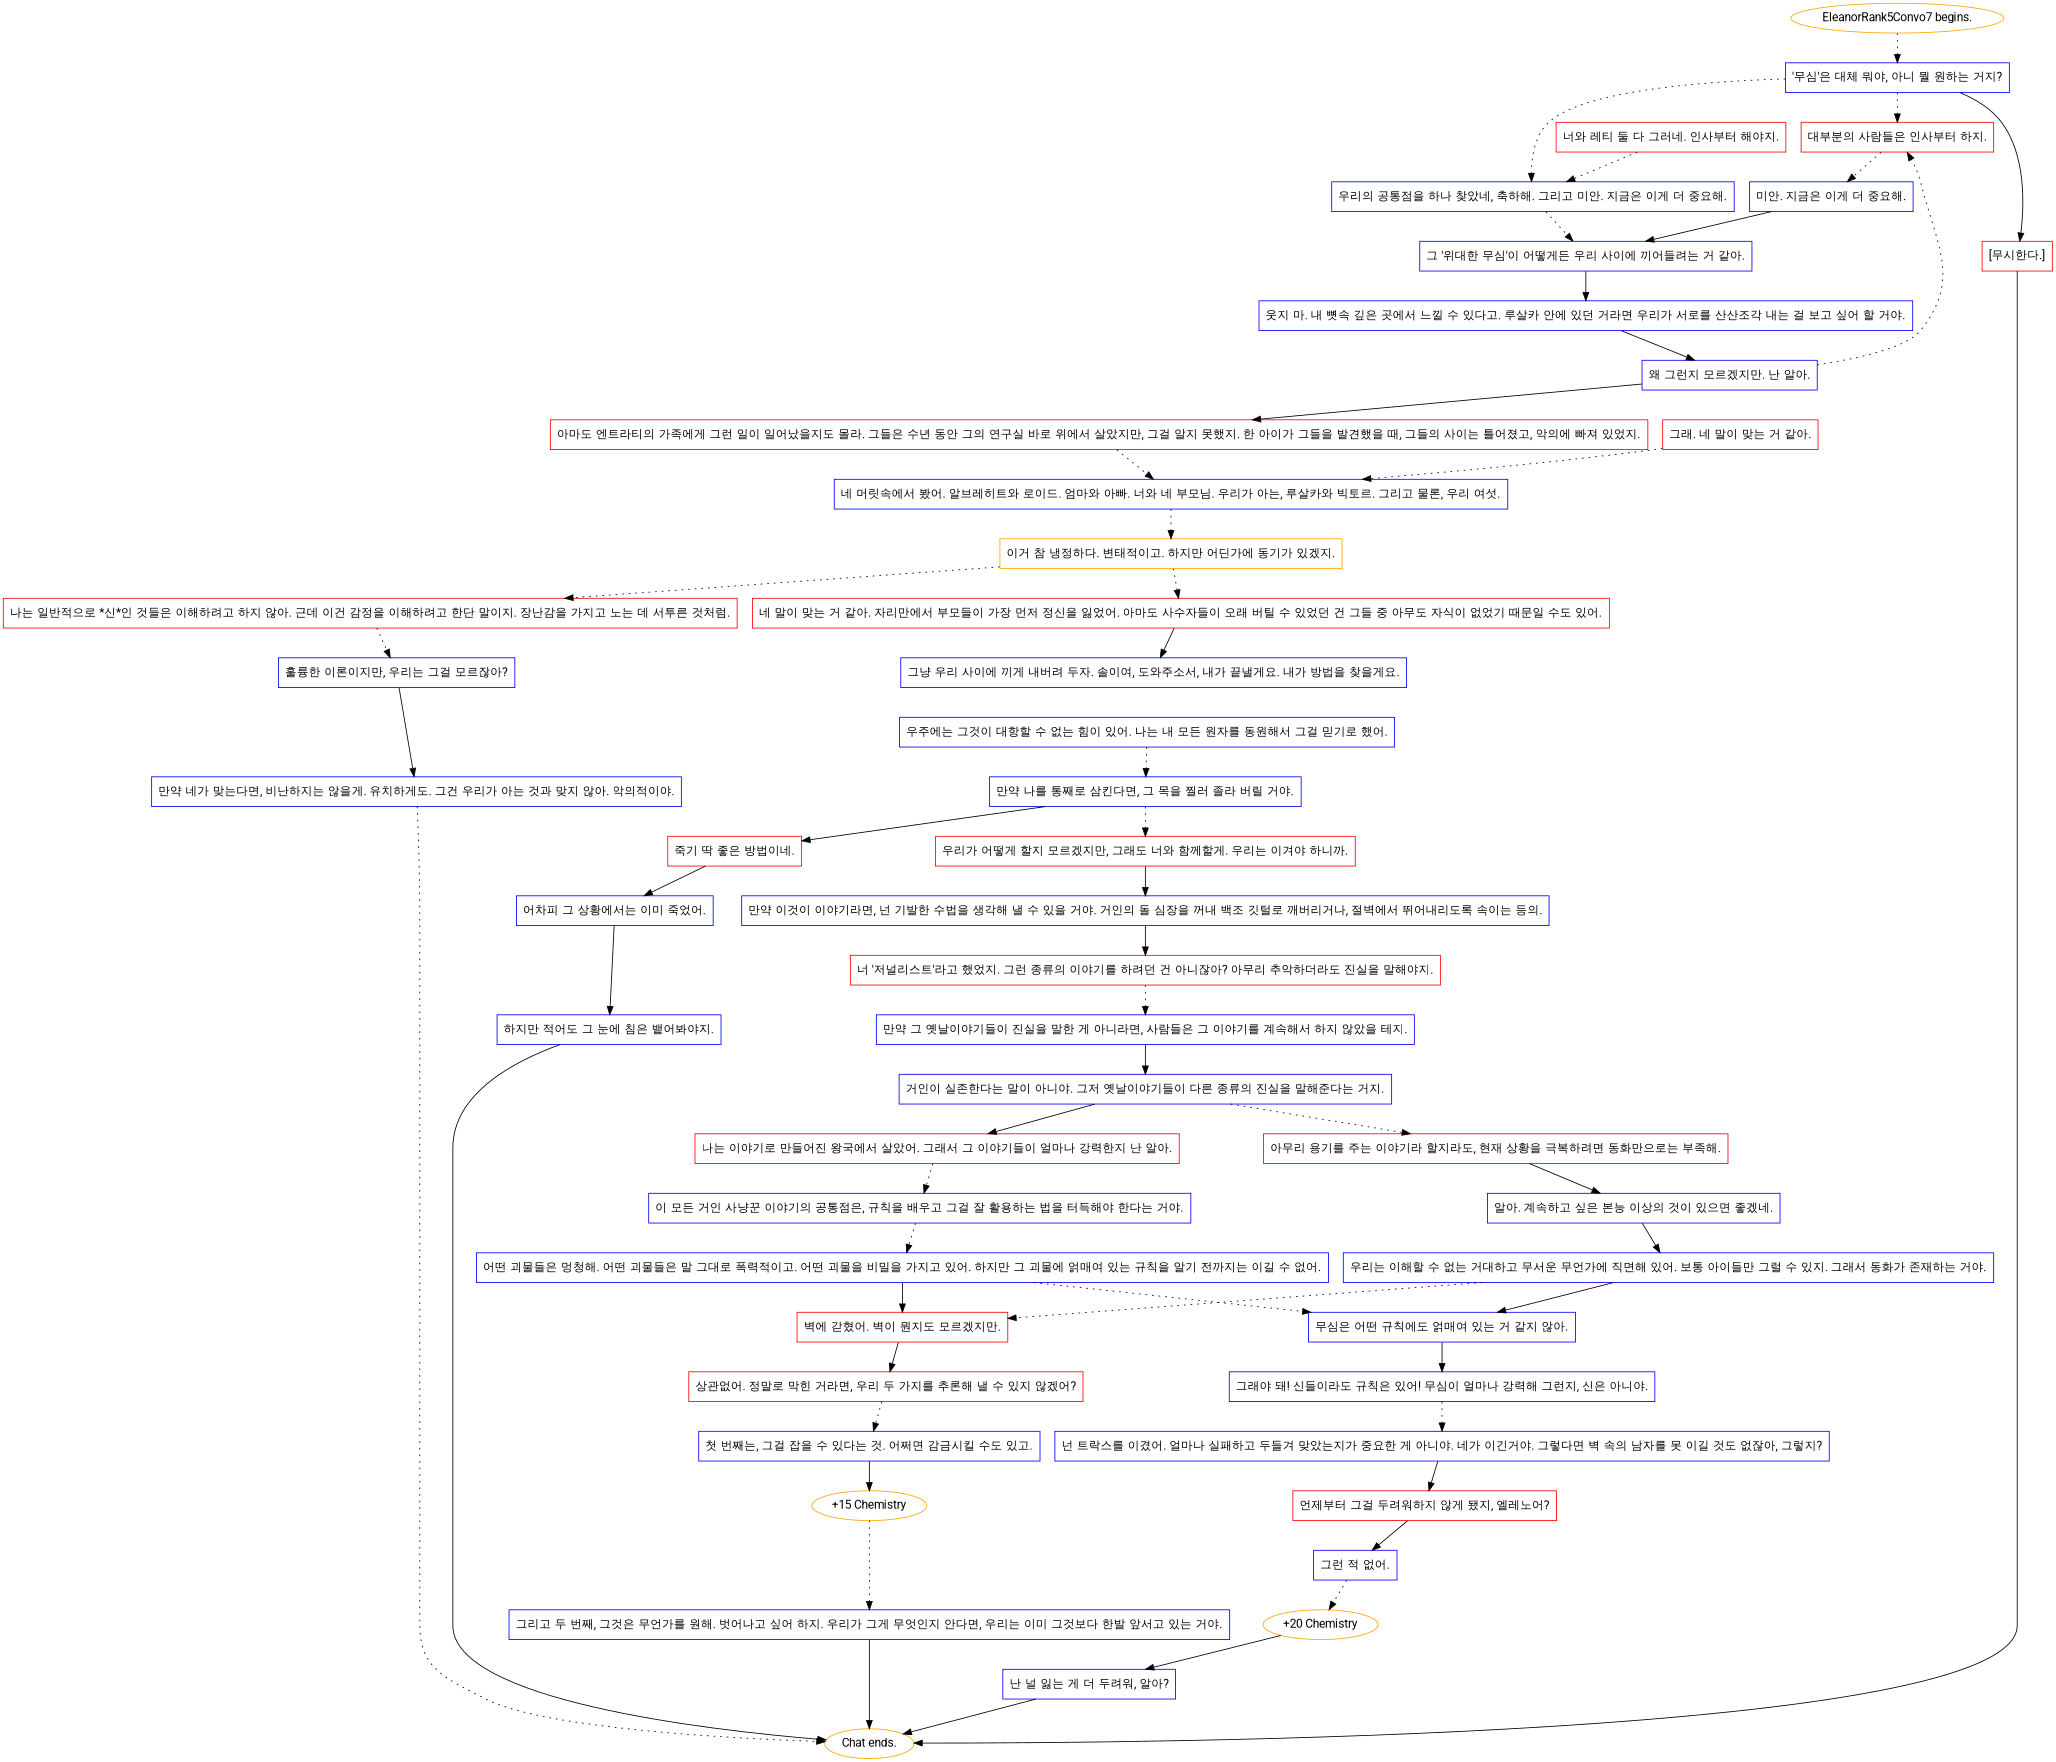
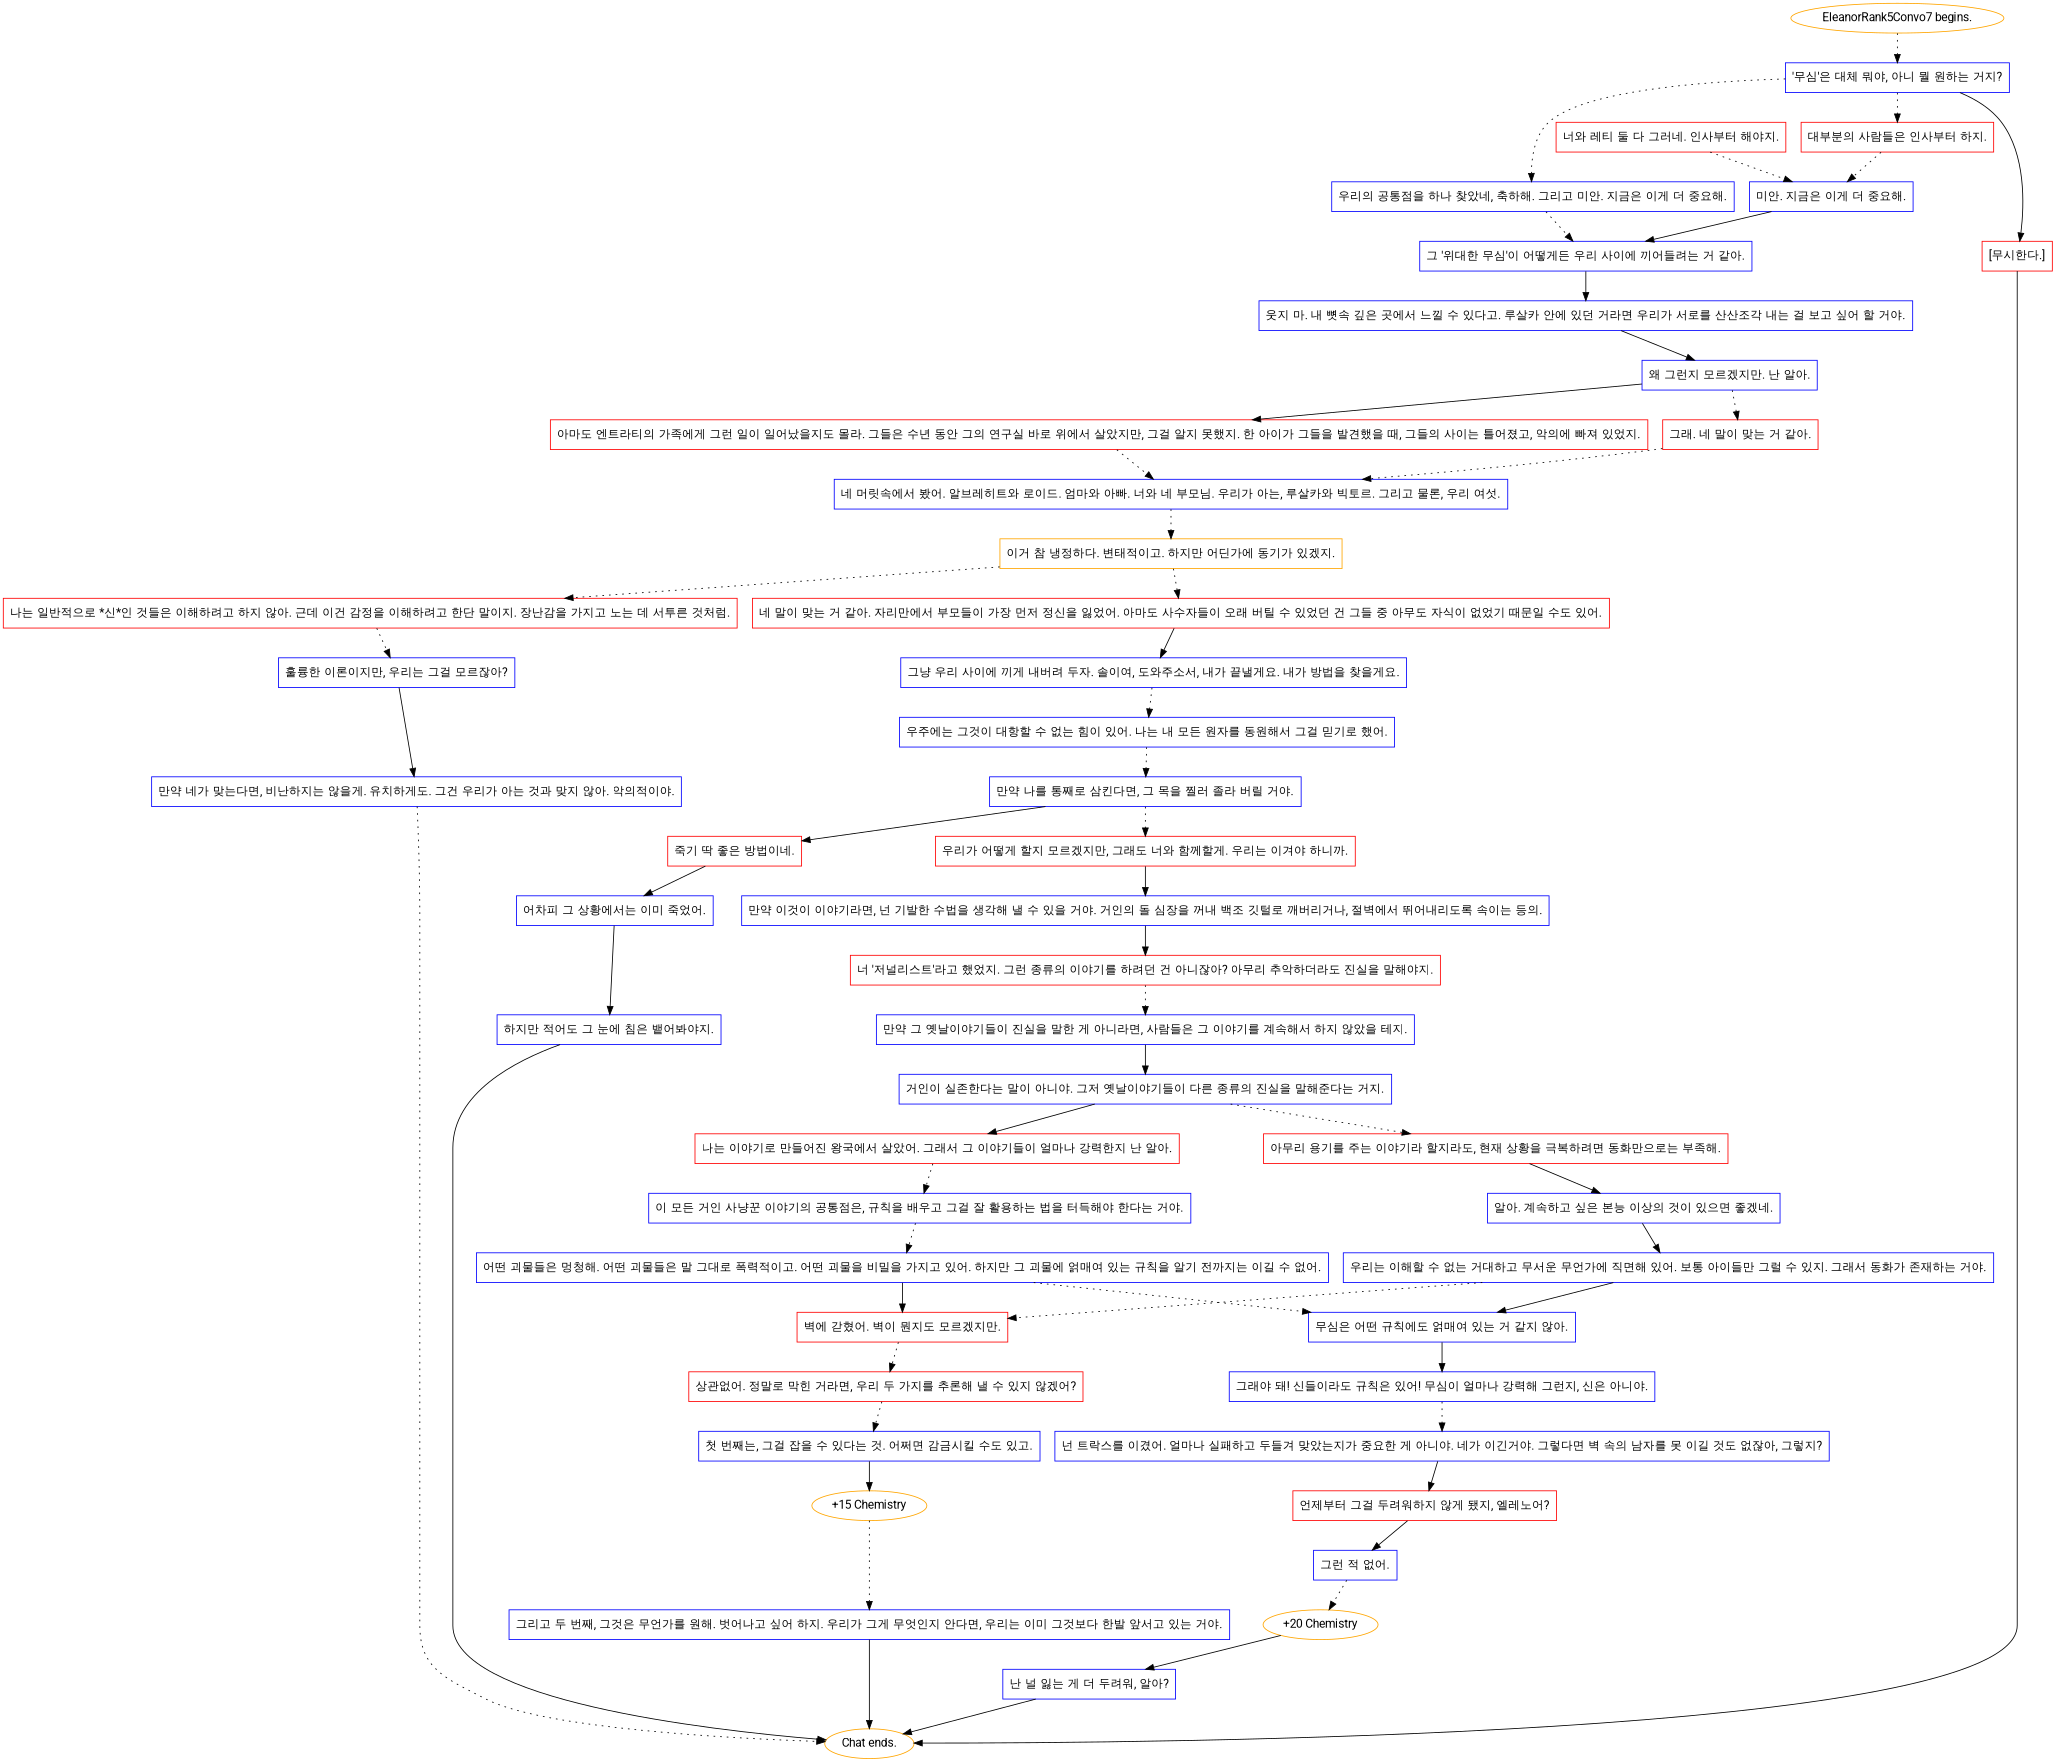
(1606, 165) -> (1747, 166)
(1938, 300) -> (1734, 401)
none -> (1151, 698)
(895, 1353) -> (895, 1353)
